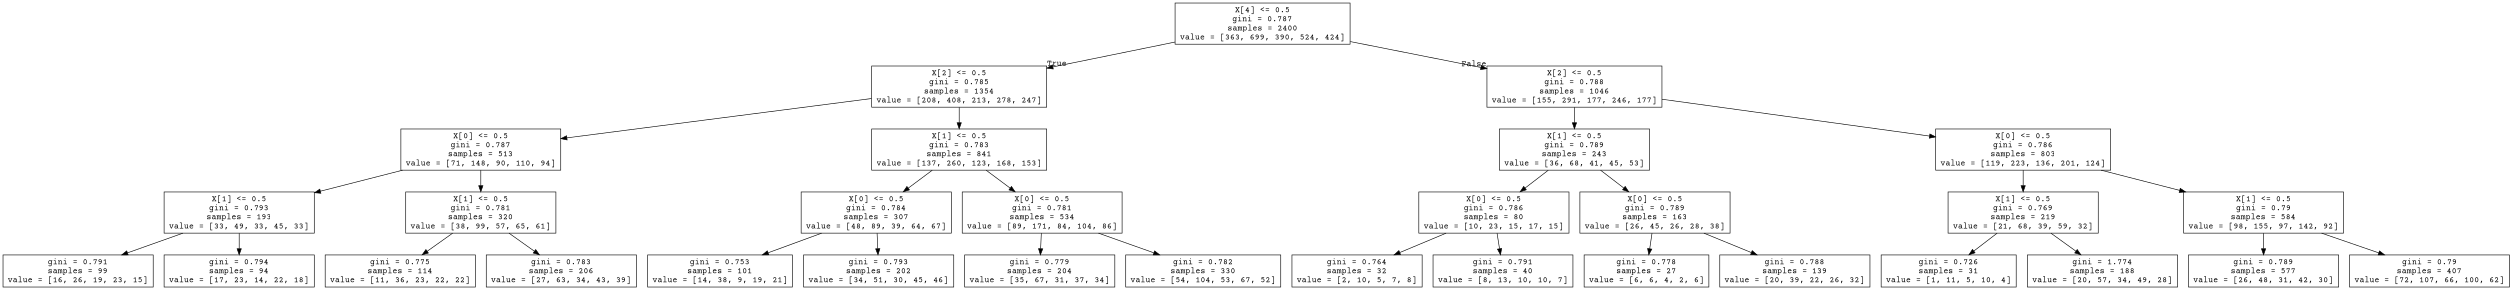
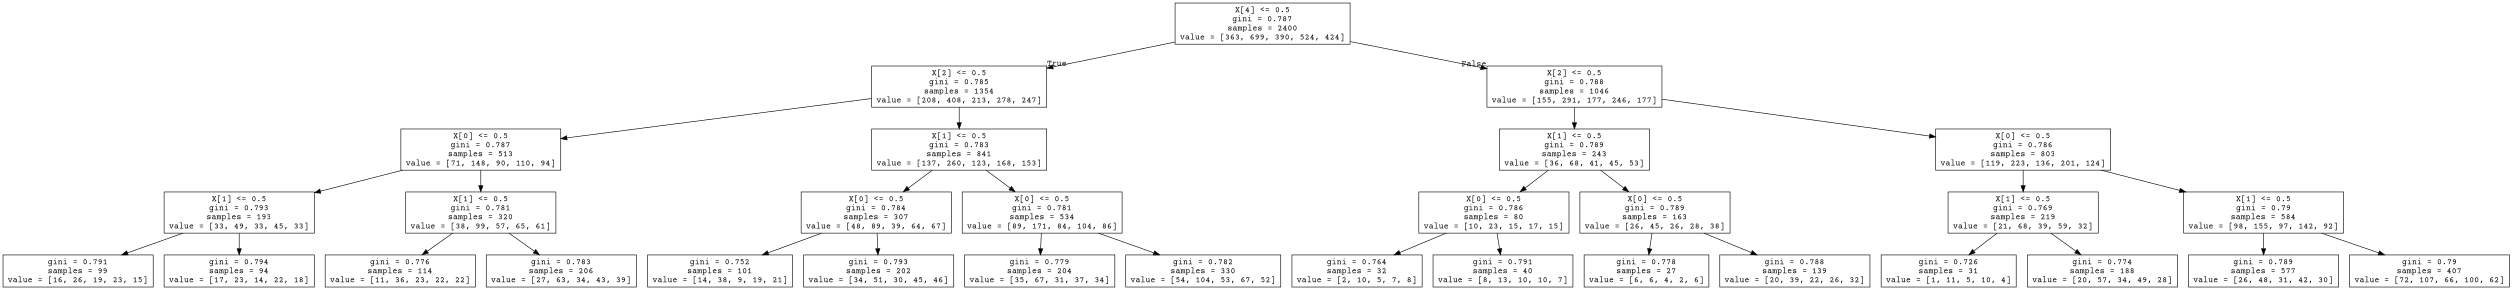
(400, 271) -> (400, 271)
(720, 271) -> (720, 271)
(2102, 271) -> (2102, 271)
